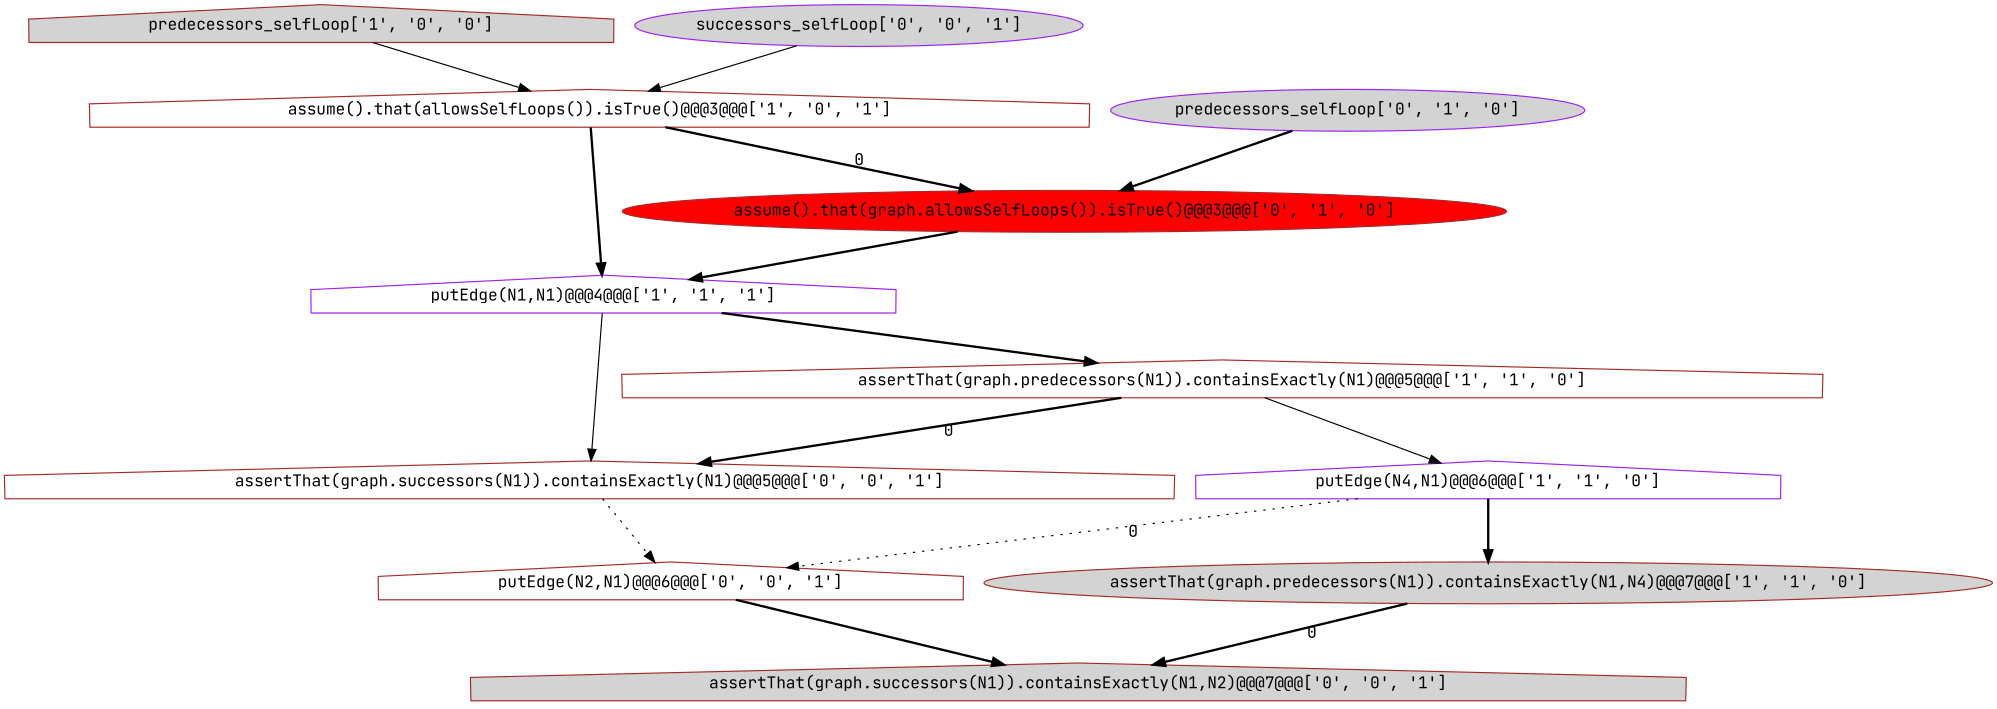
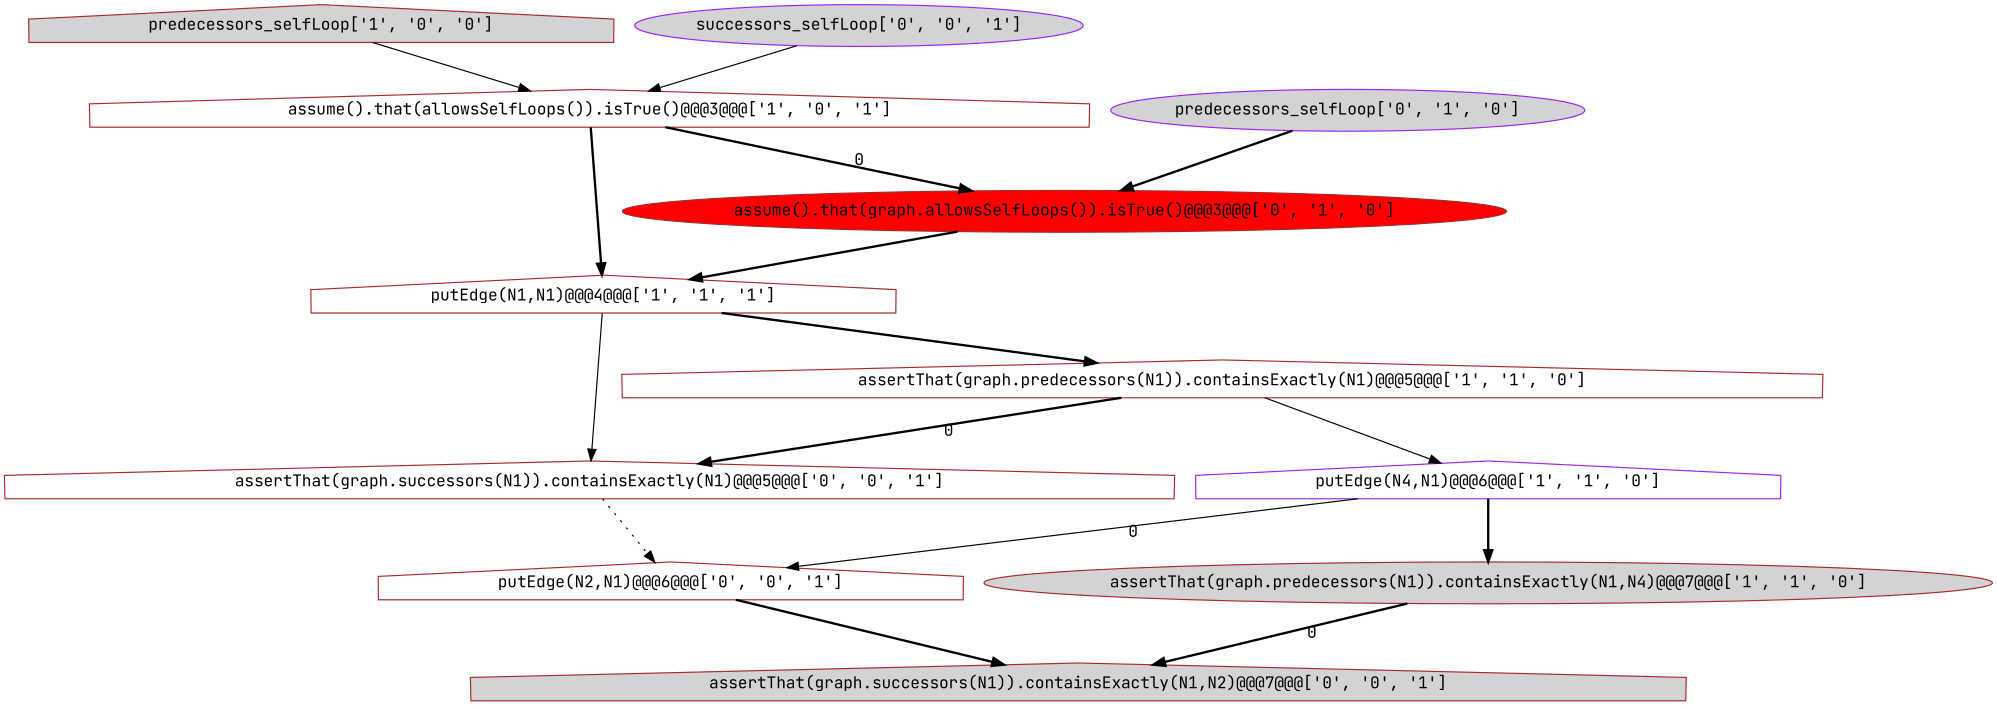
(603, 296) -> (603, 296)
(1078, 533) -> (1078, 533)
